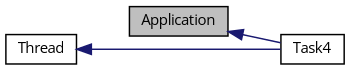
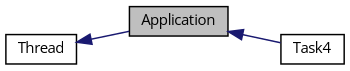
(186, 49) -> (110, 35)
